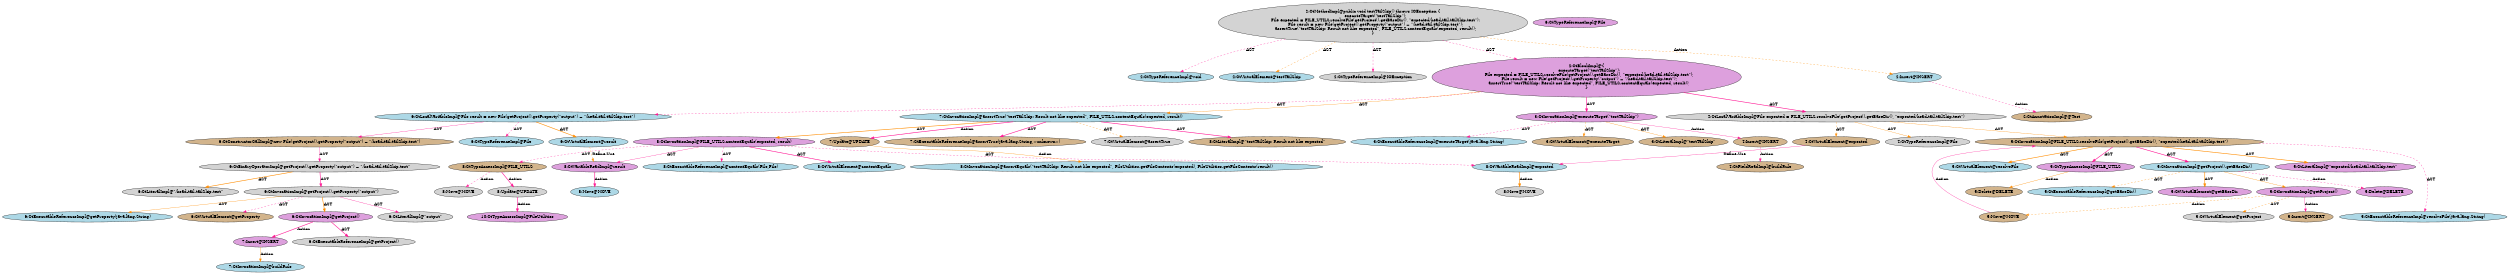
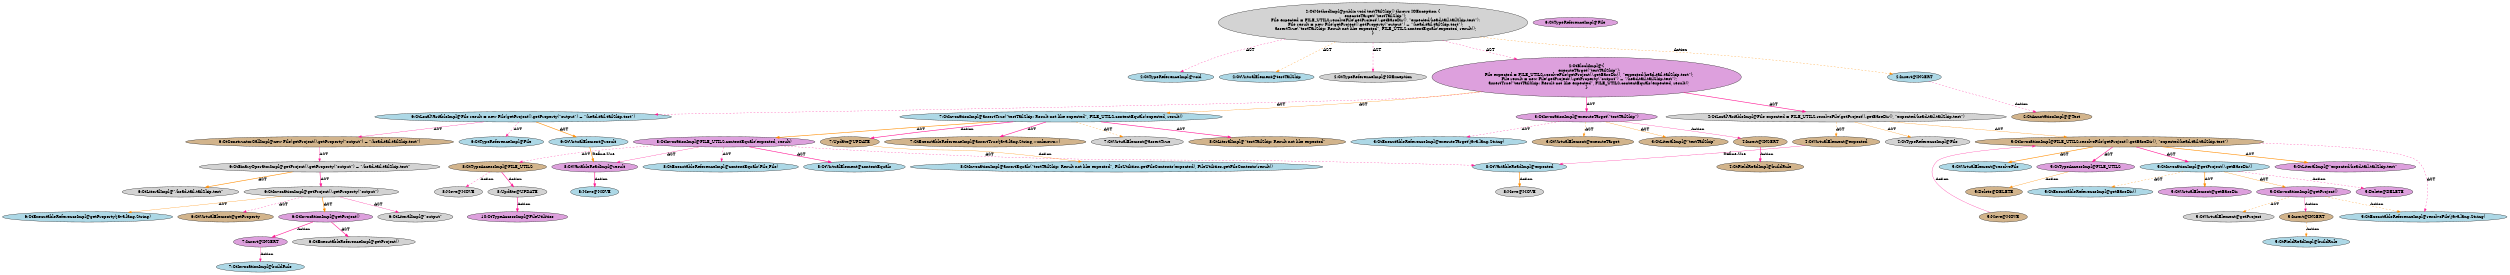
(591, 153) -> (591, 153)
(1760, 153) -> (1760, 153)
(2149, 206) -> (2361, 204)
none -> (2306, 242)
(260, 253) -> (260, 253)
